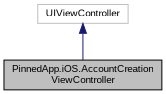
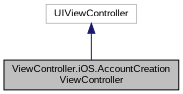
(83, 75) -> (91, 75)
